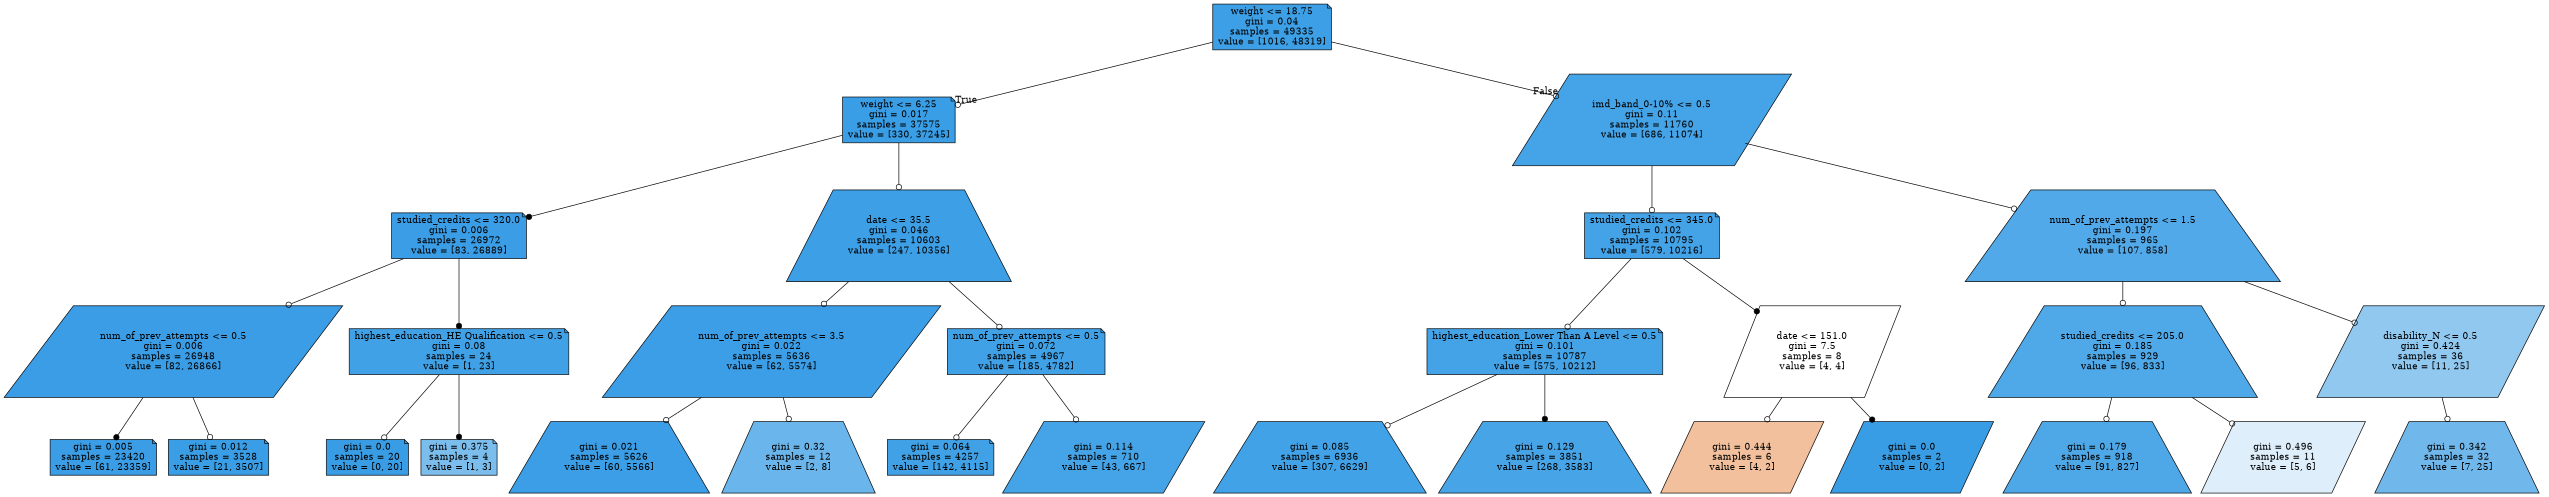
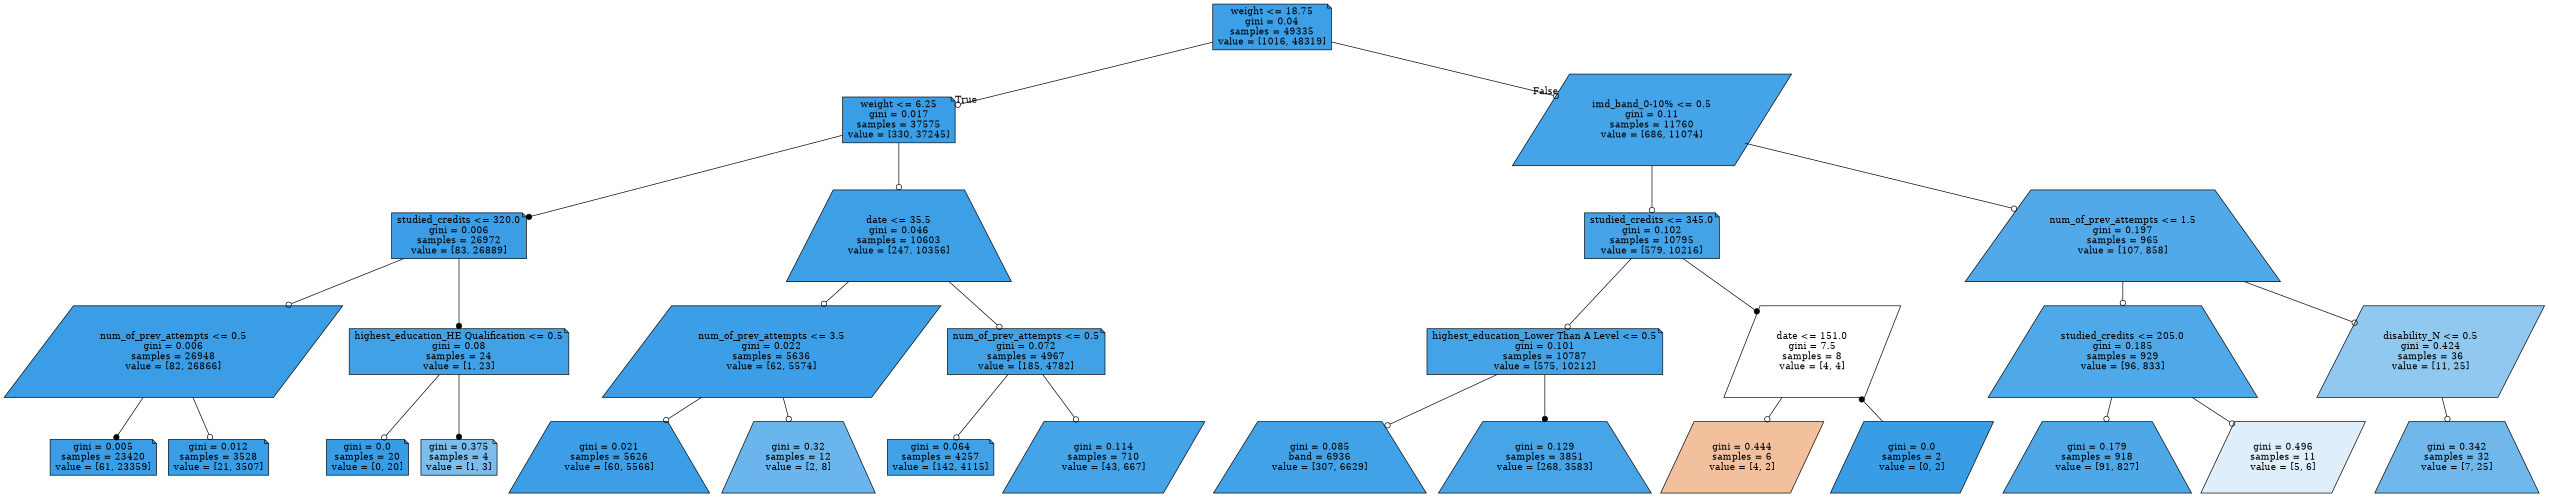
(1860, 408) -> (1873, 411)
(1320, 457) -> (1320, 457)
